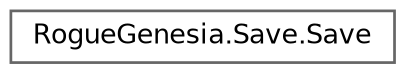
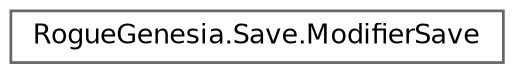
(203, 37) -> (257, 37)
